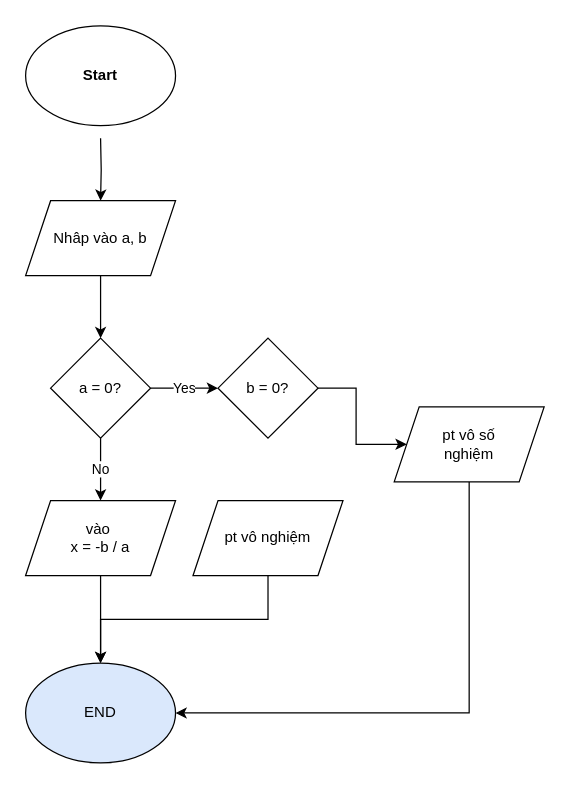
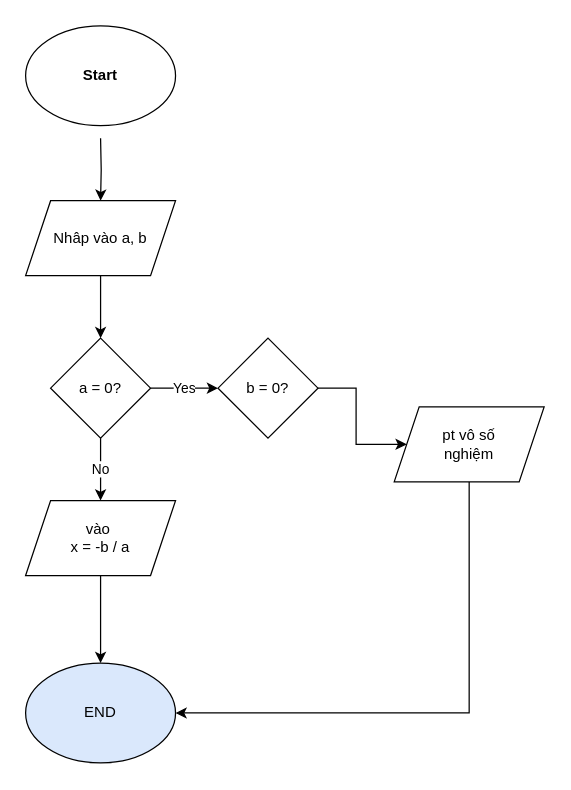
(268, 538) -> none
(207, 619) -> none
